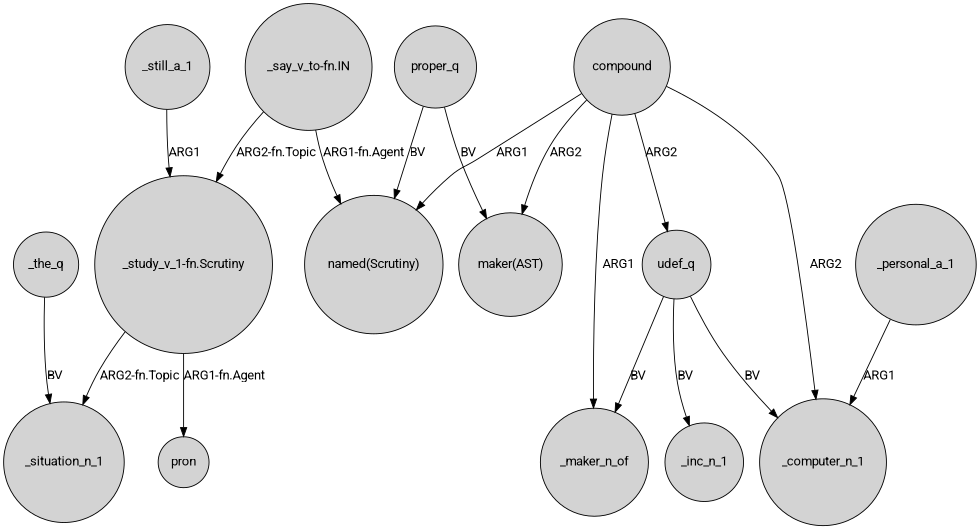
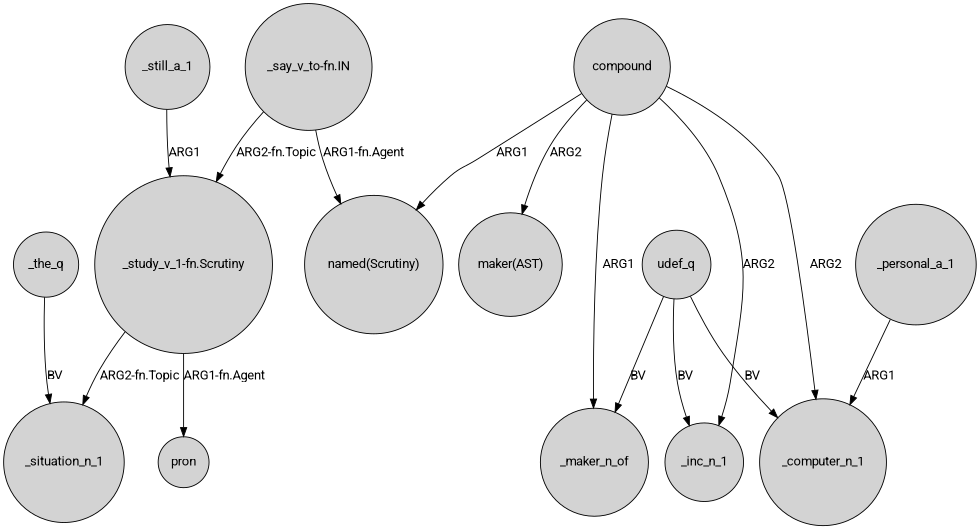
(435, 67) -> none
(650, 168) -> (740, 246)
